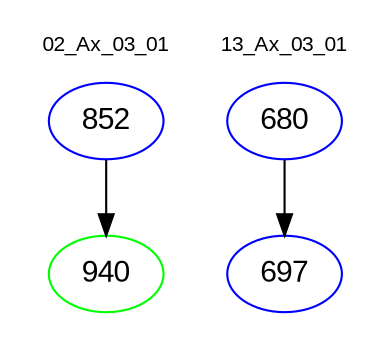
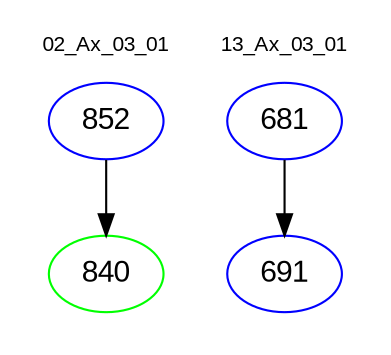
(285, 121) -> (285, 121)
(106, 274) -> (106, 274)
(285, 274) -> (285, 274)
